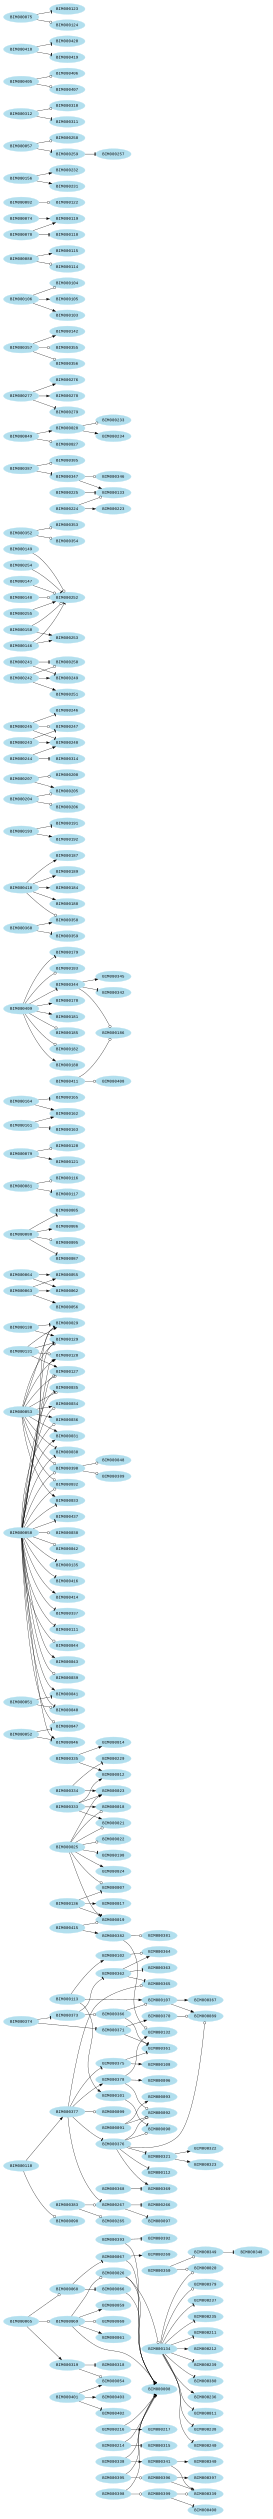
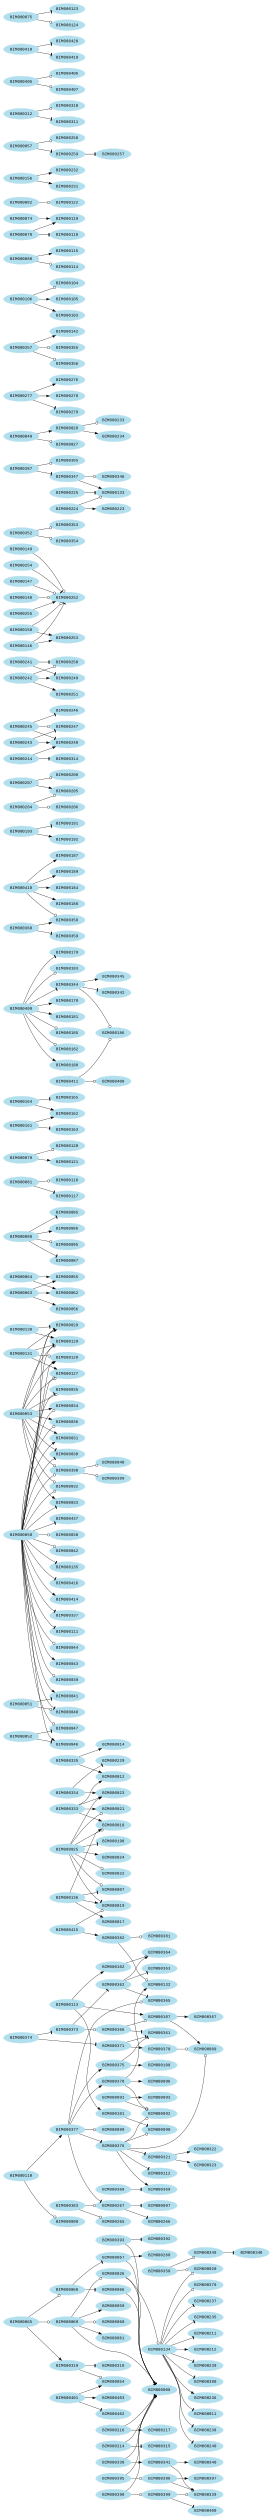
none -> (83, 1861)
(83, 2085) -> (80, 2095)
